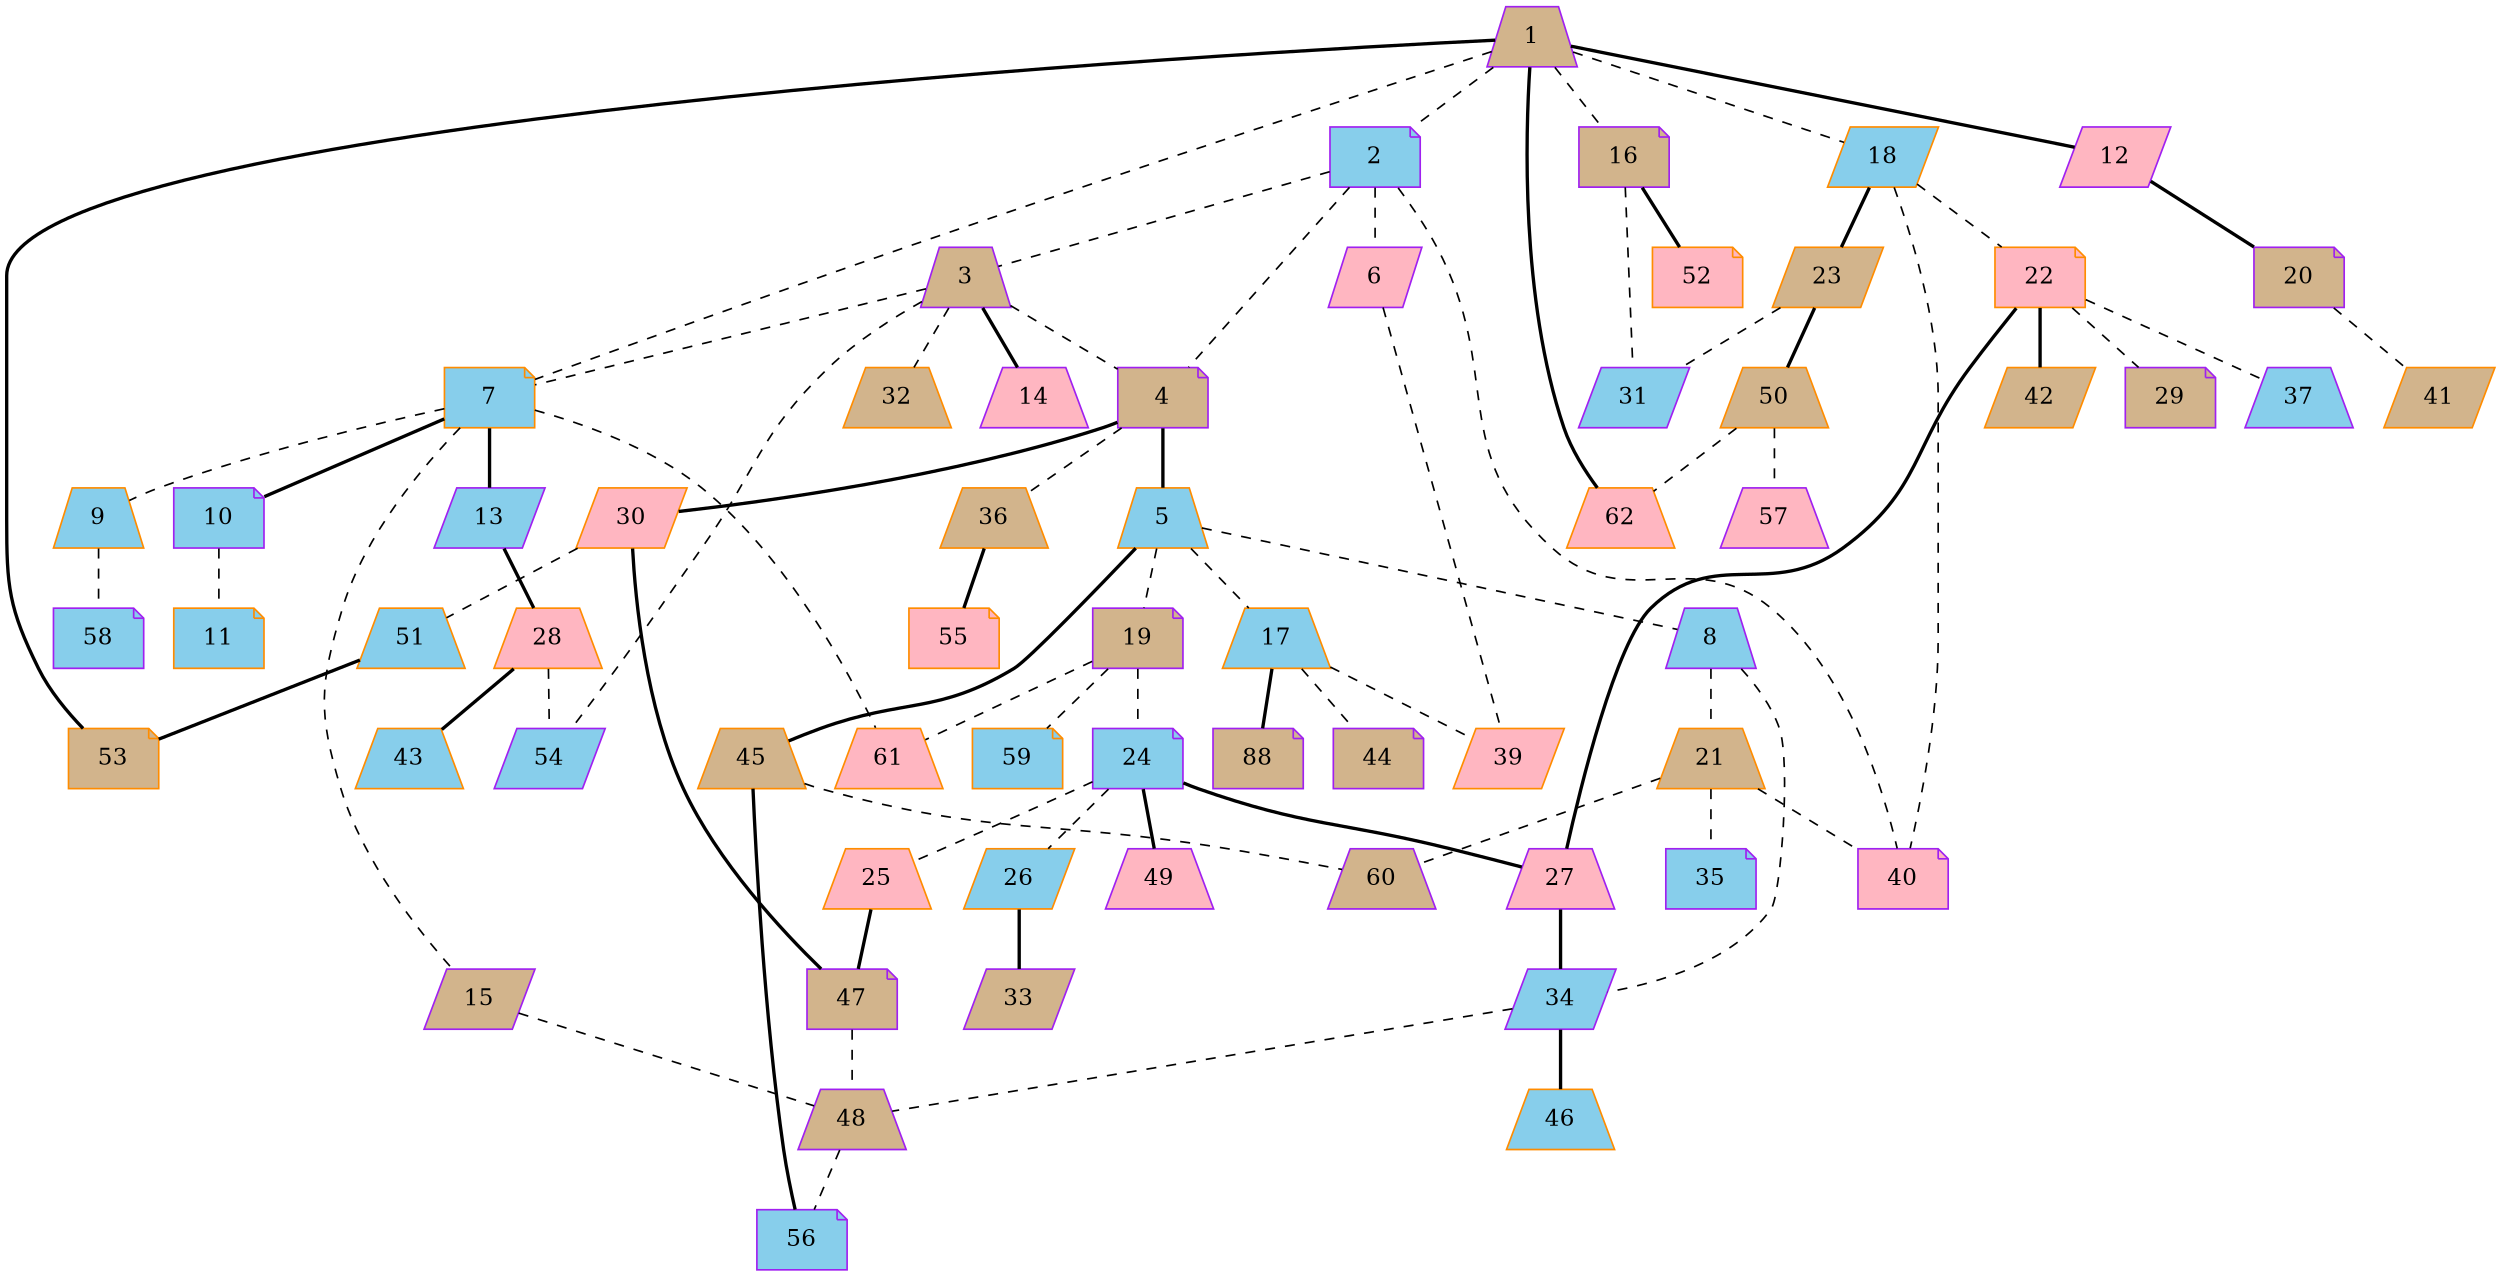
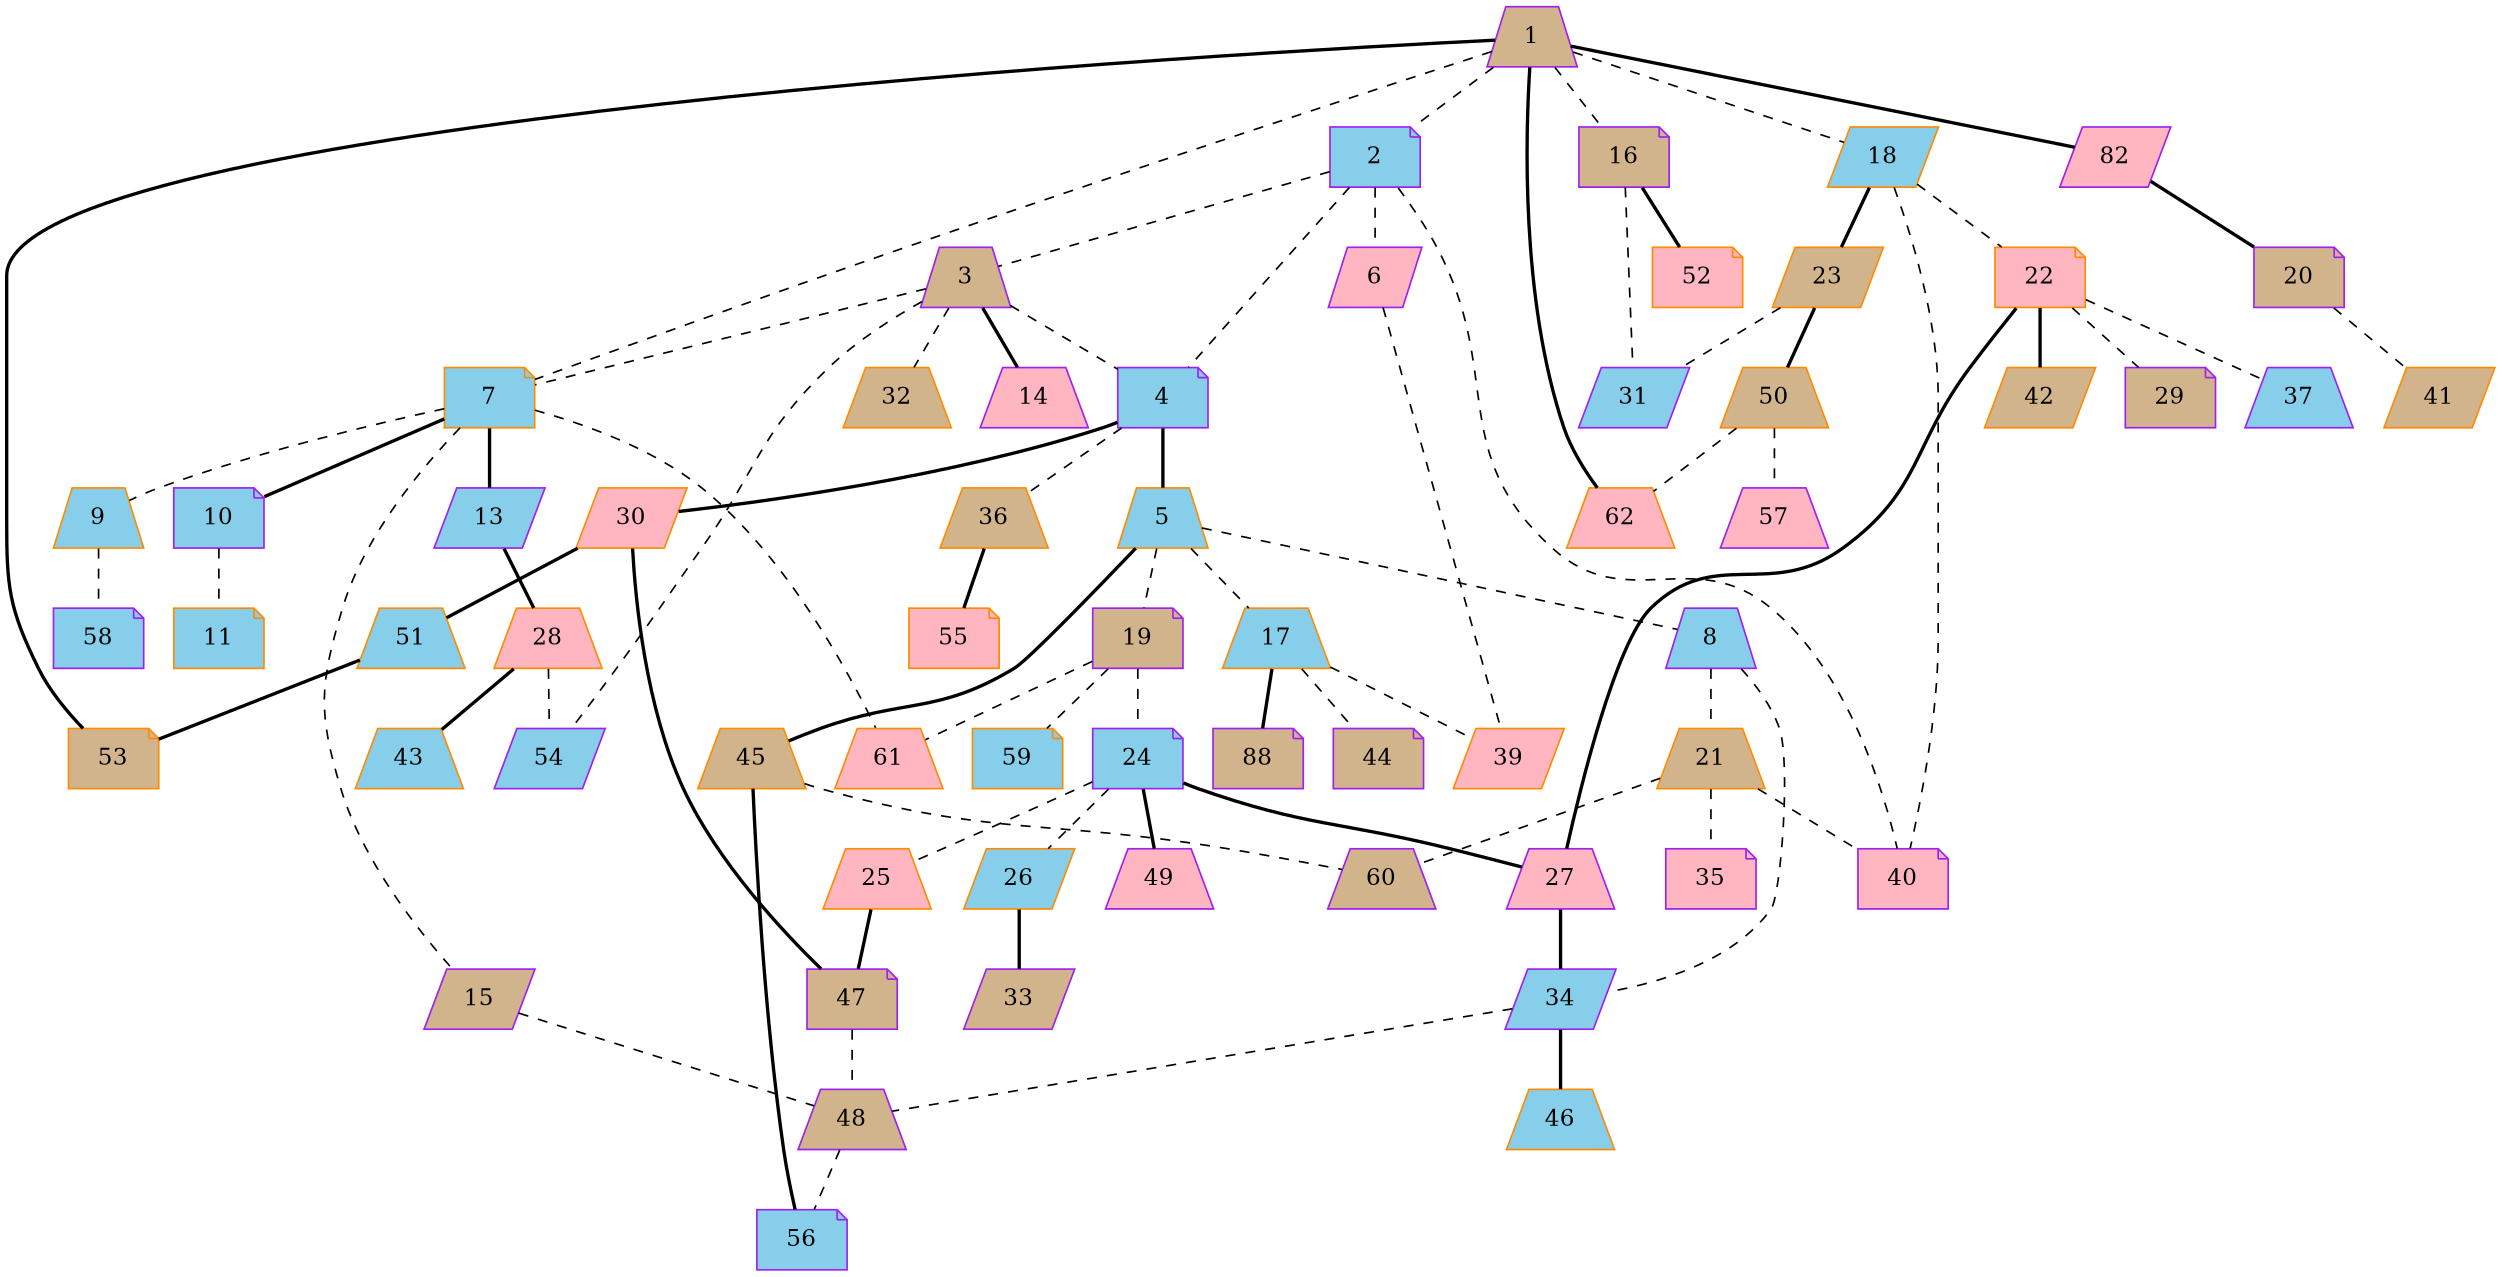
(2115, 157) -> (2115, 157)
(1163, 398) -> (1163, 398)
(509, 585) -> (509, 585)
(1711, 879) -> (1711, 879)
